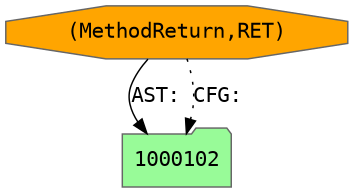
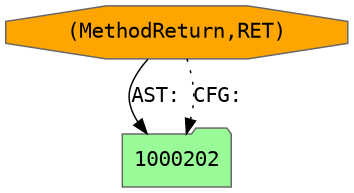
(177, 160) -> (177, 160)
